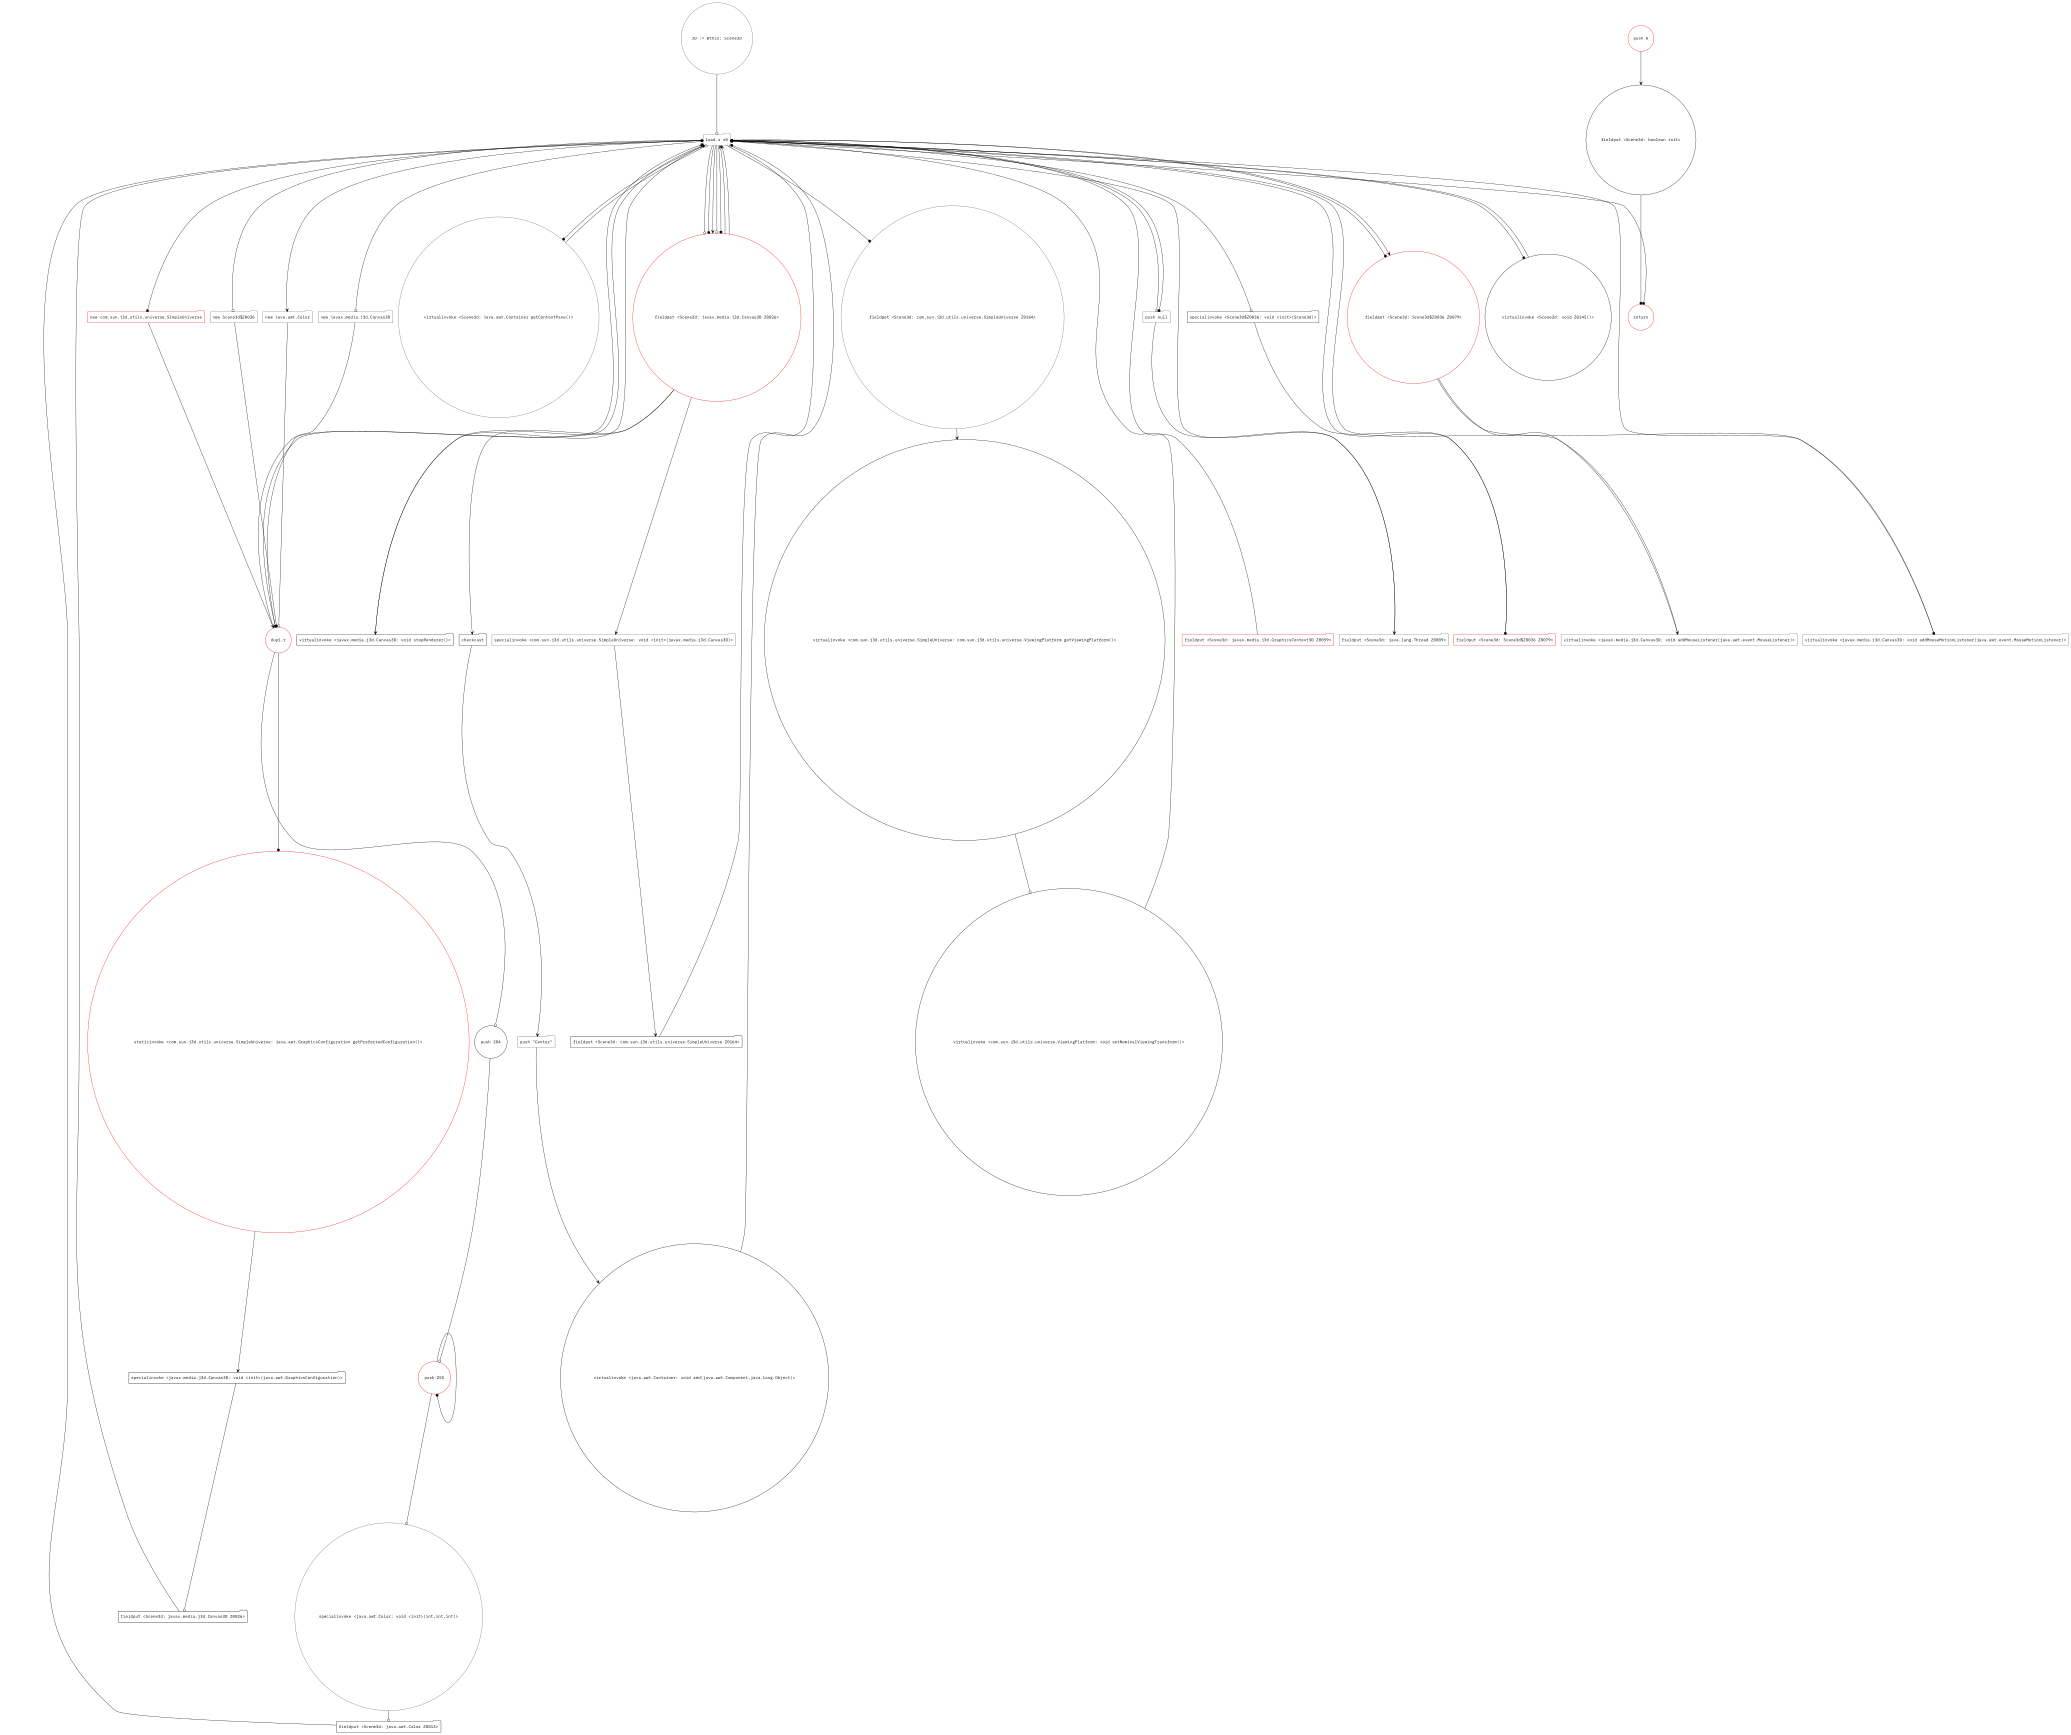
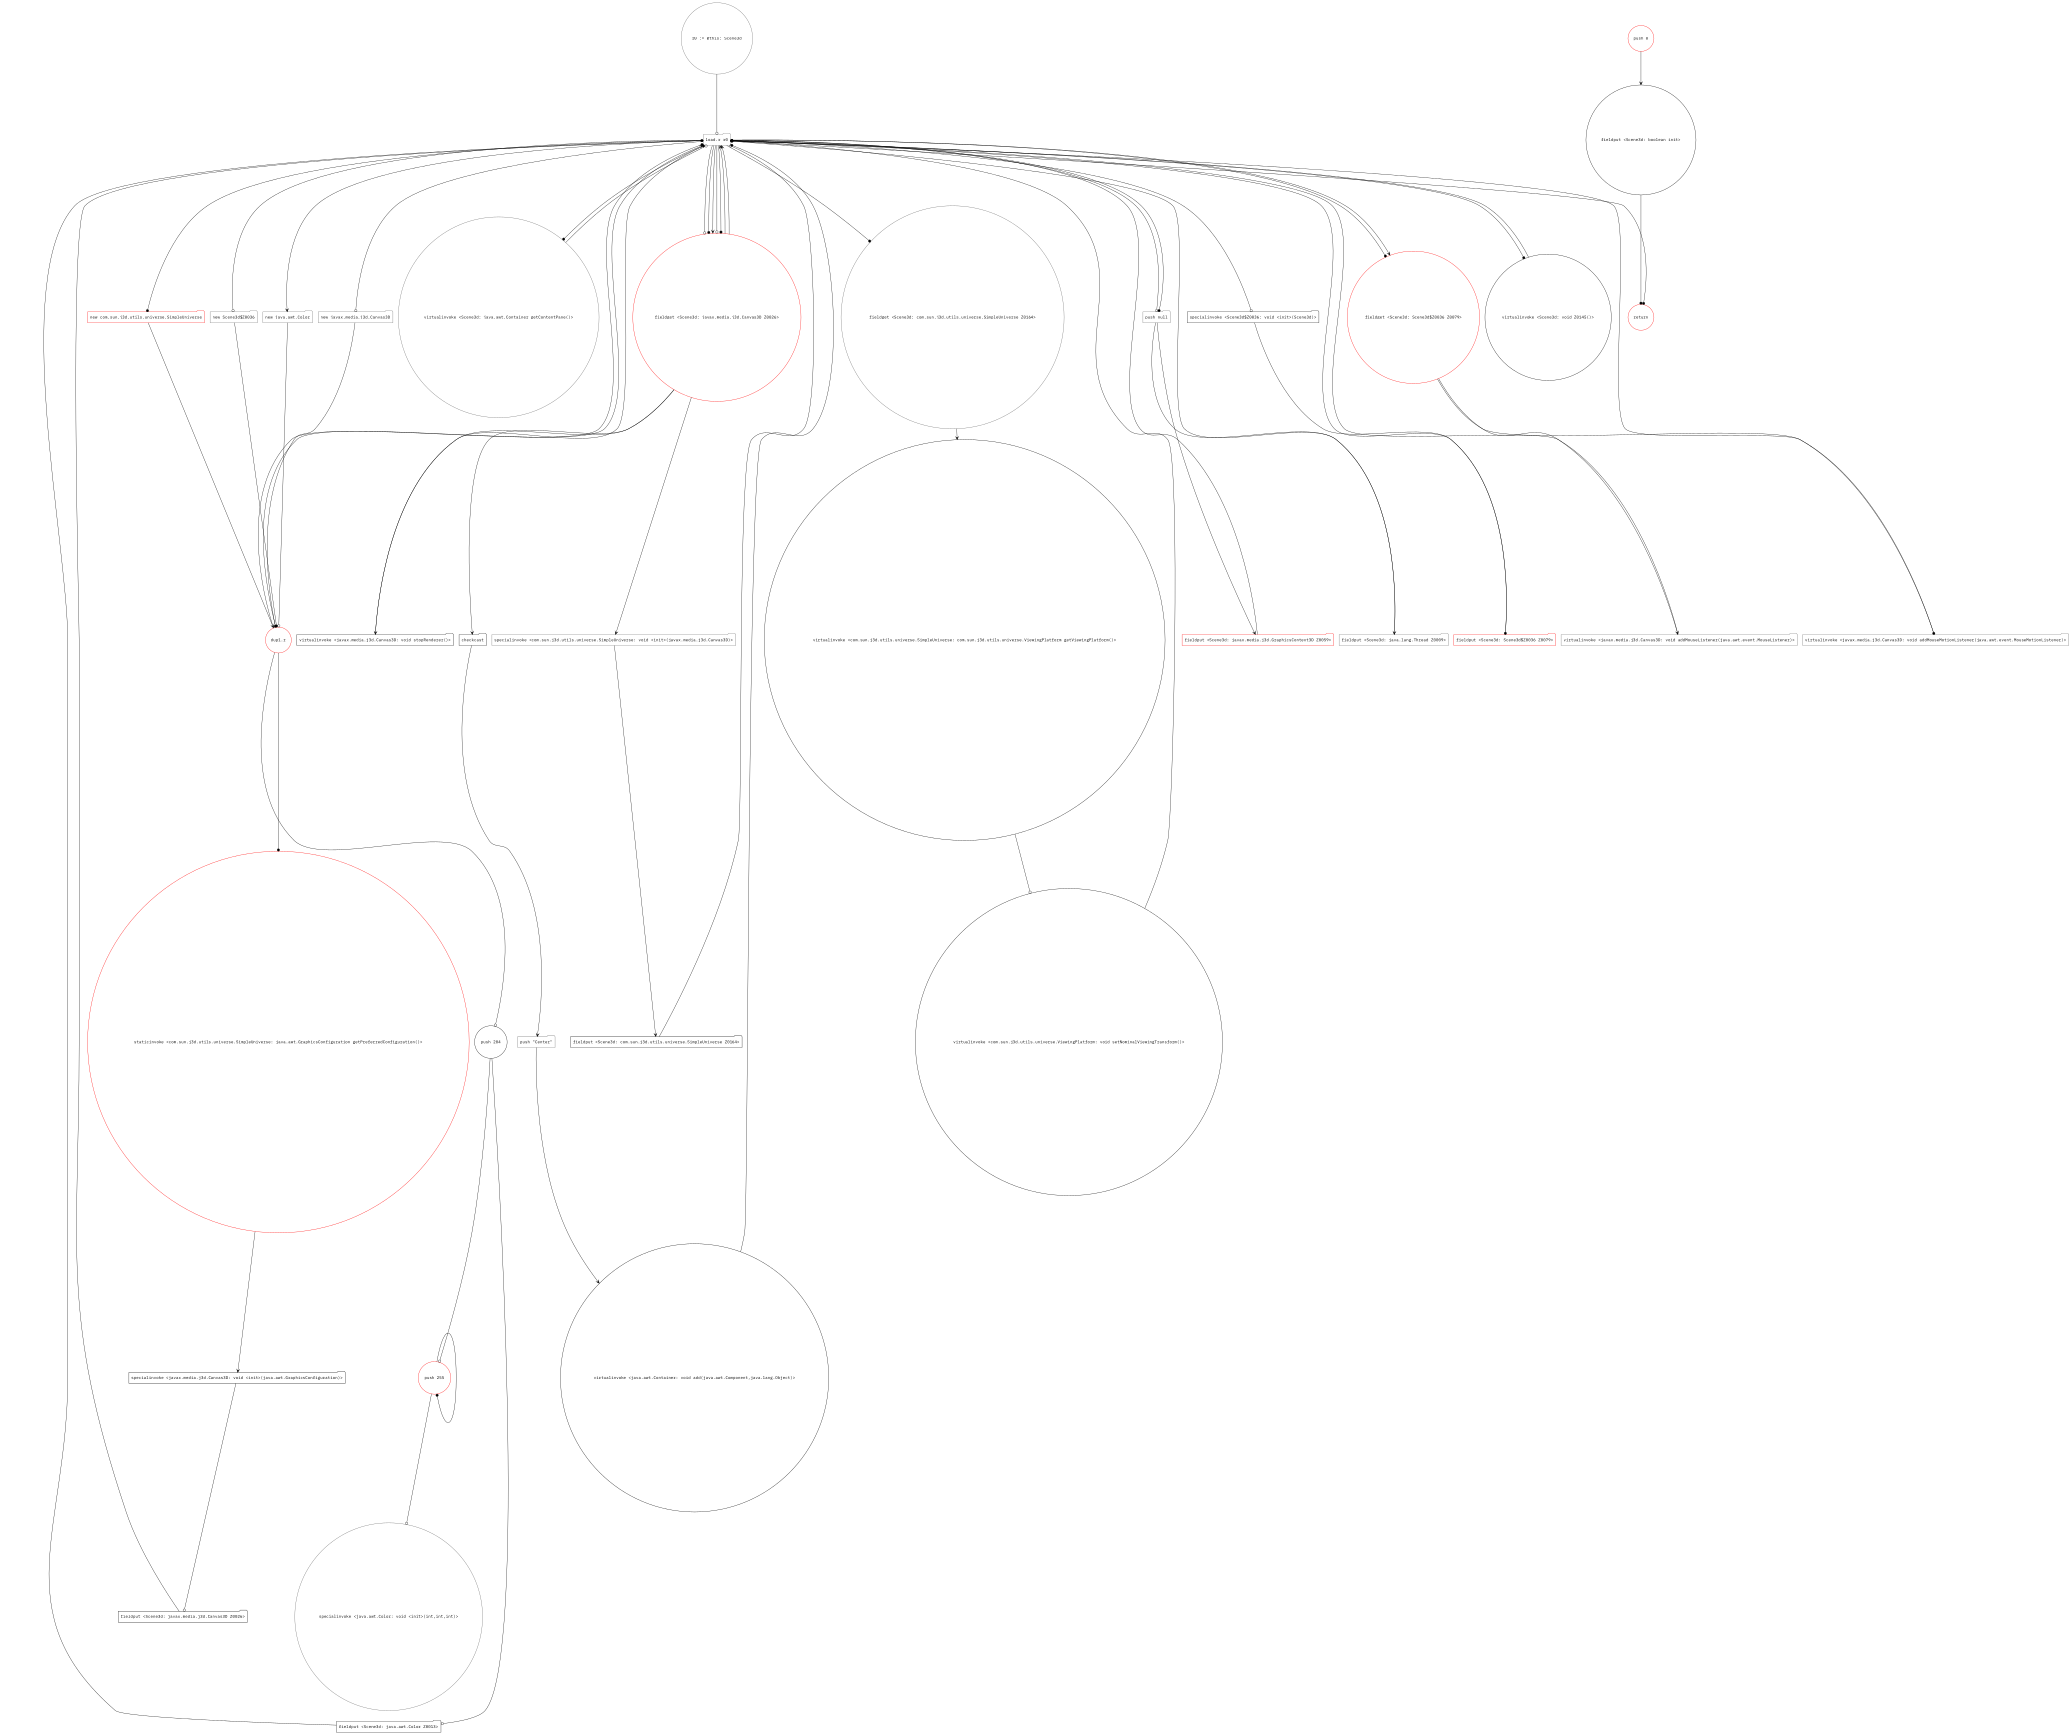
none -> (1191, 482)
(389, 1715) -> (507, 1408)
